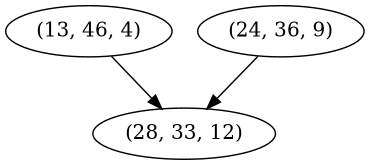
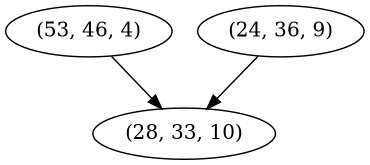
(89, 31) -> (89, 31)
(184, 134) -> (184, 134)
